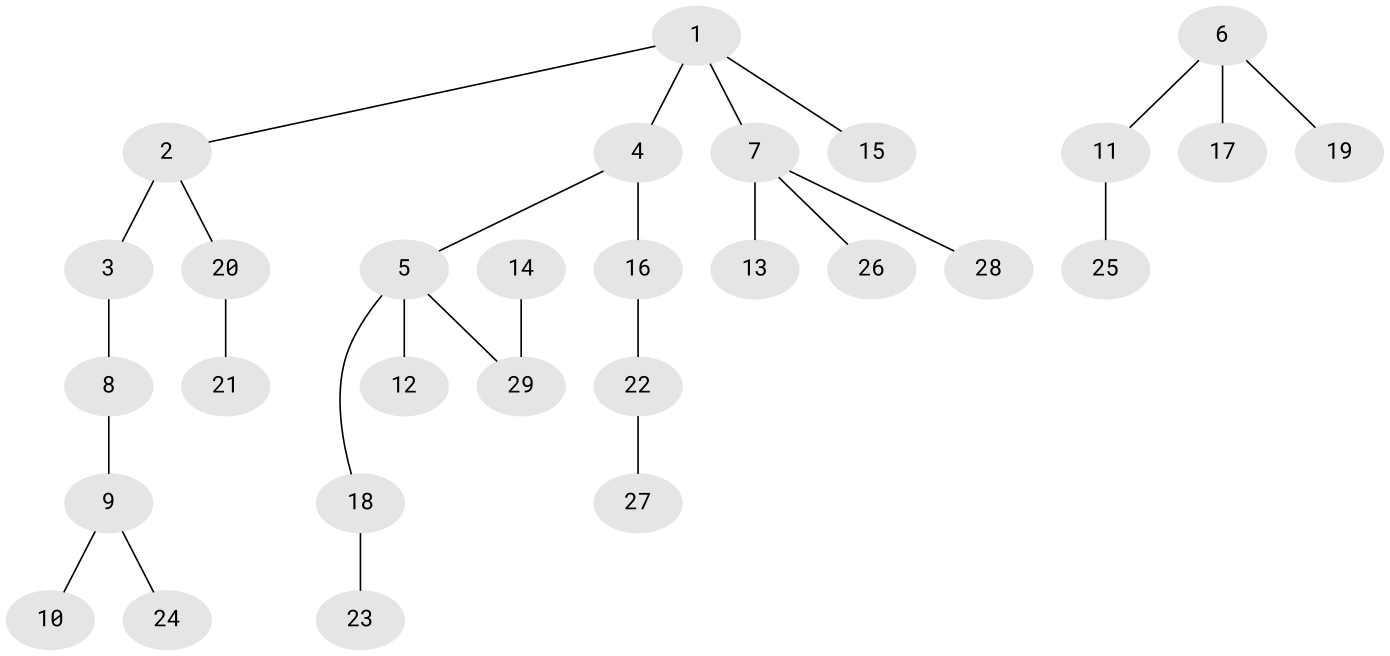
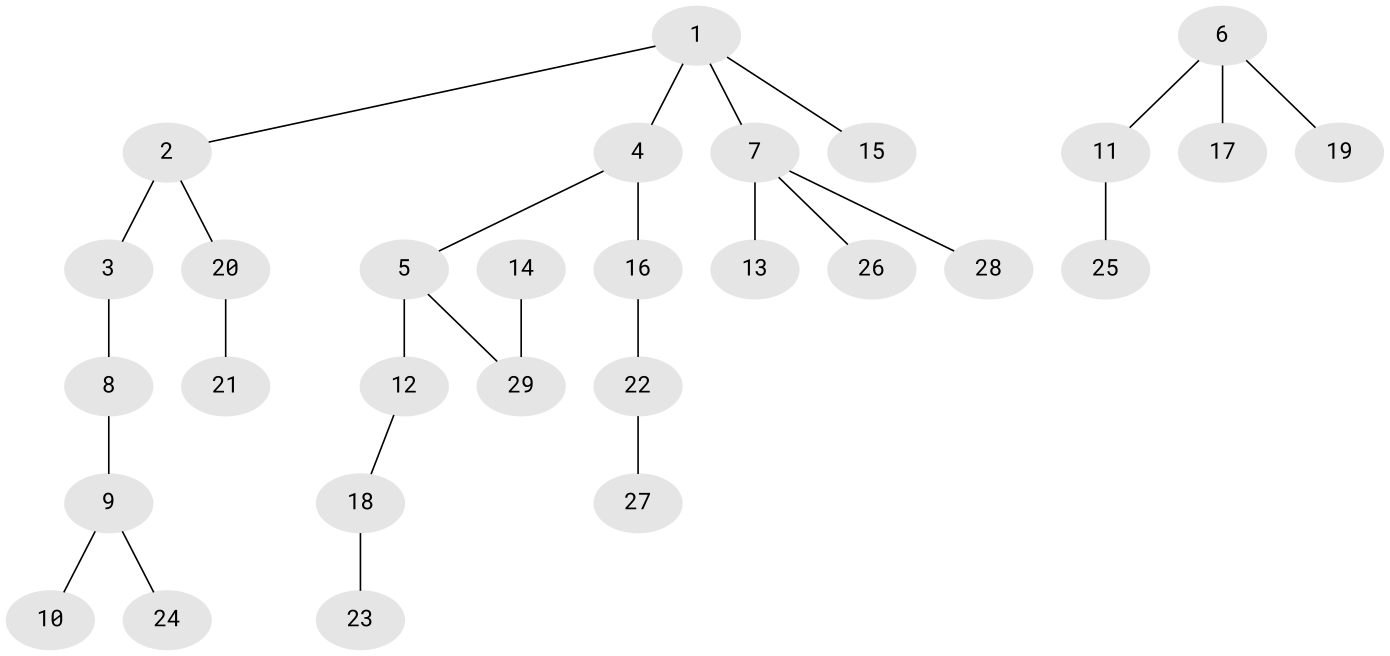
(341, 380) -> (382, 445)
